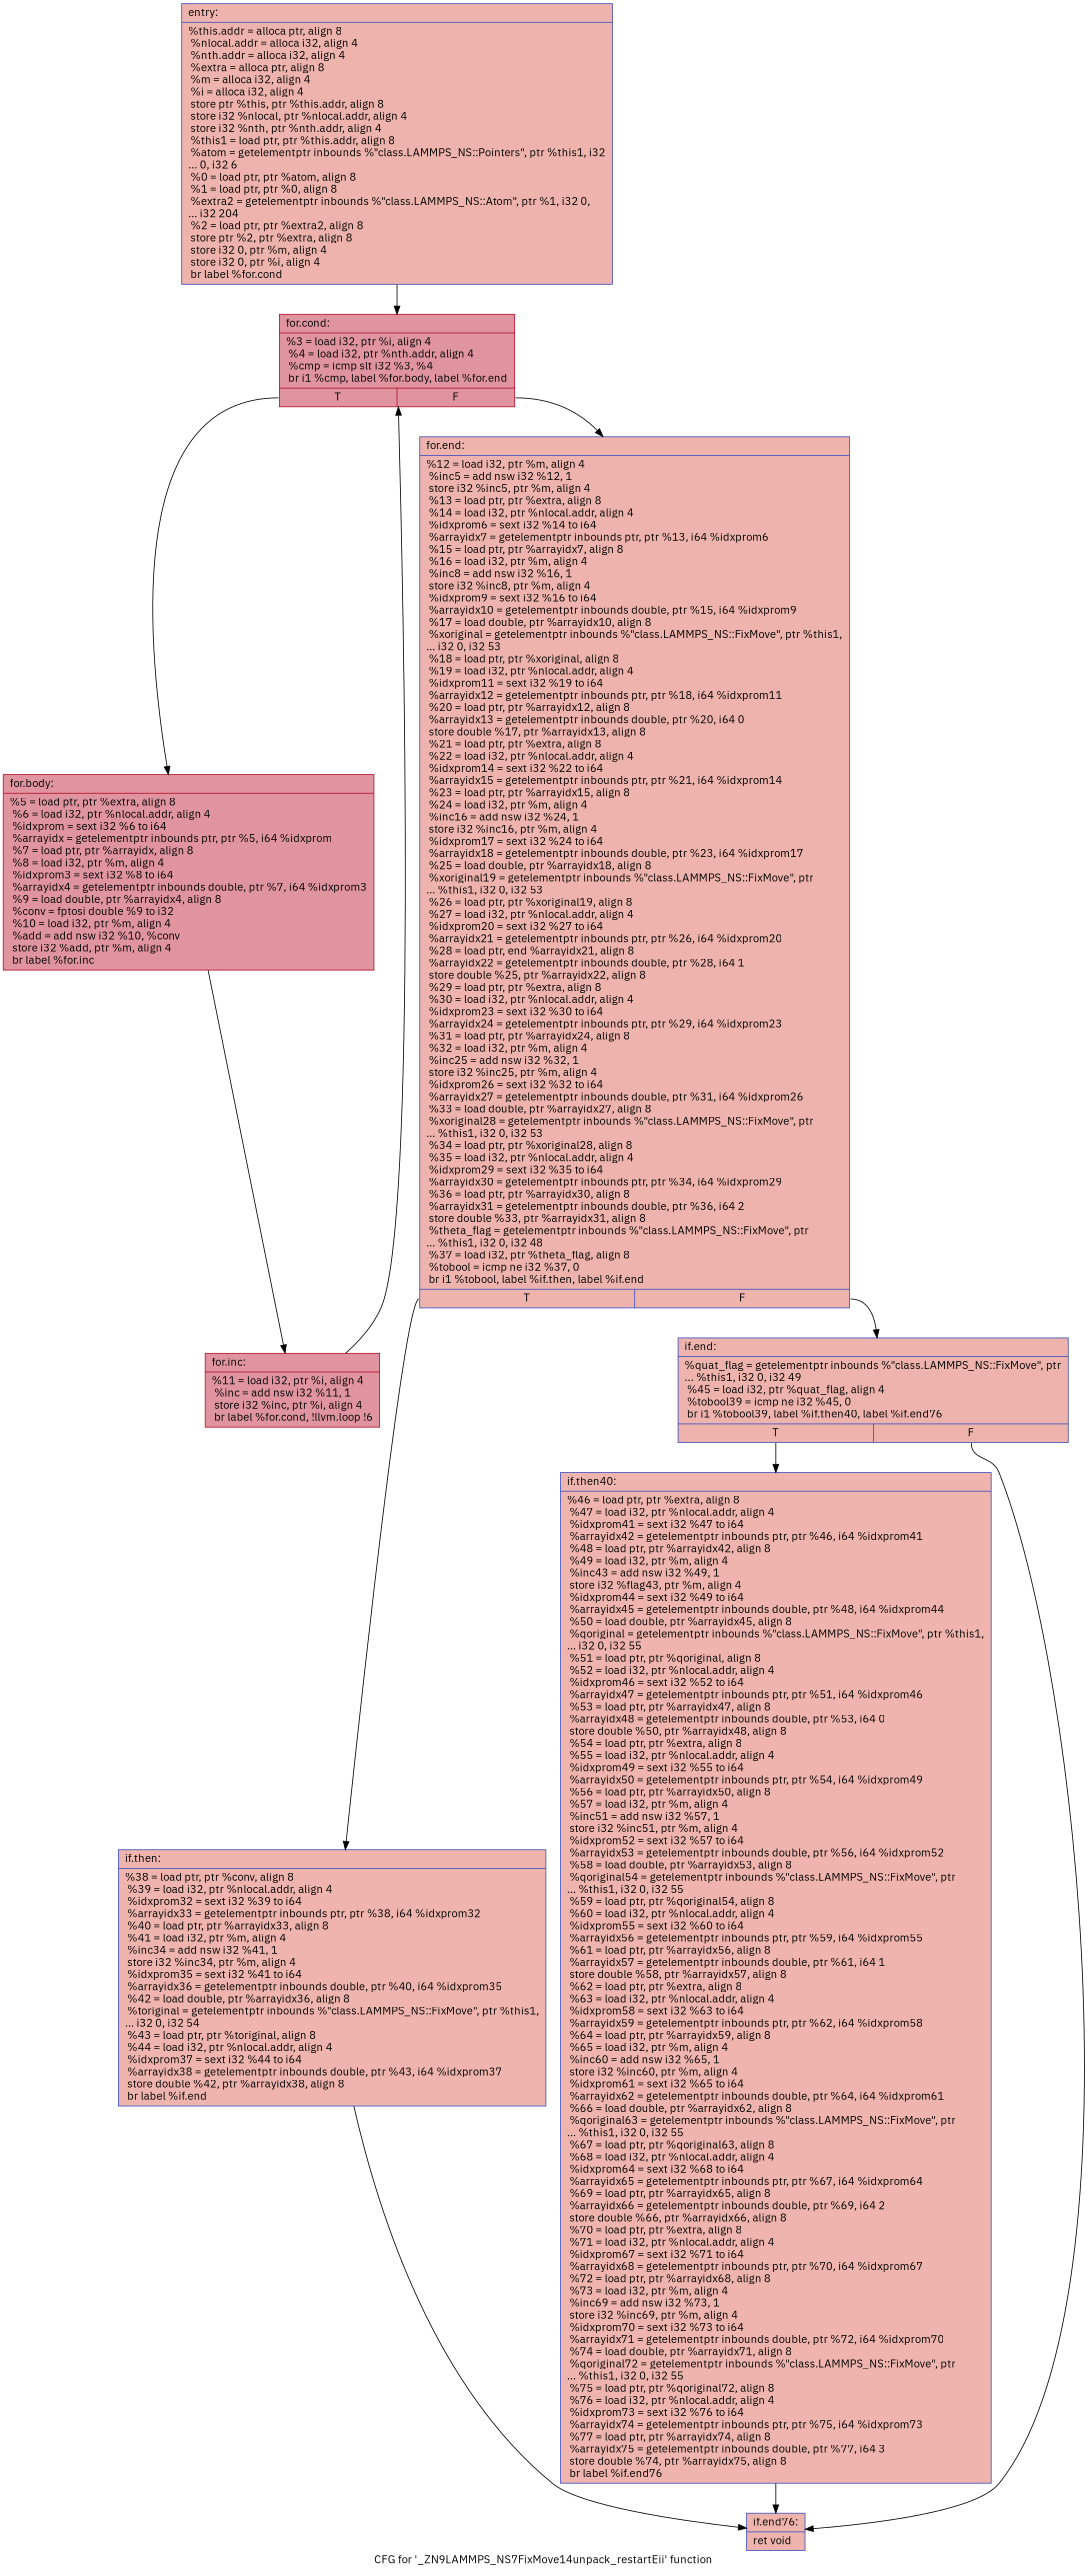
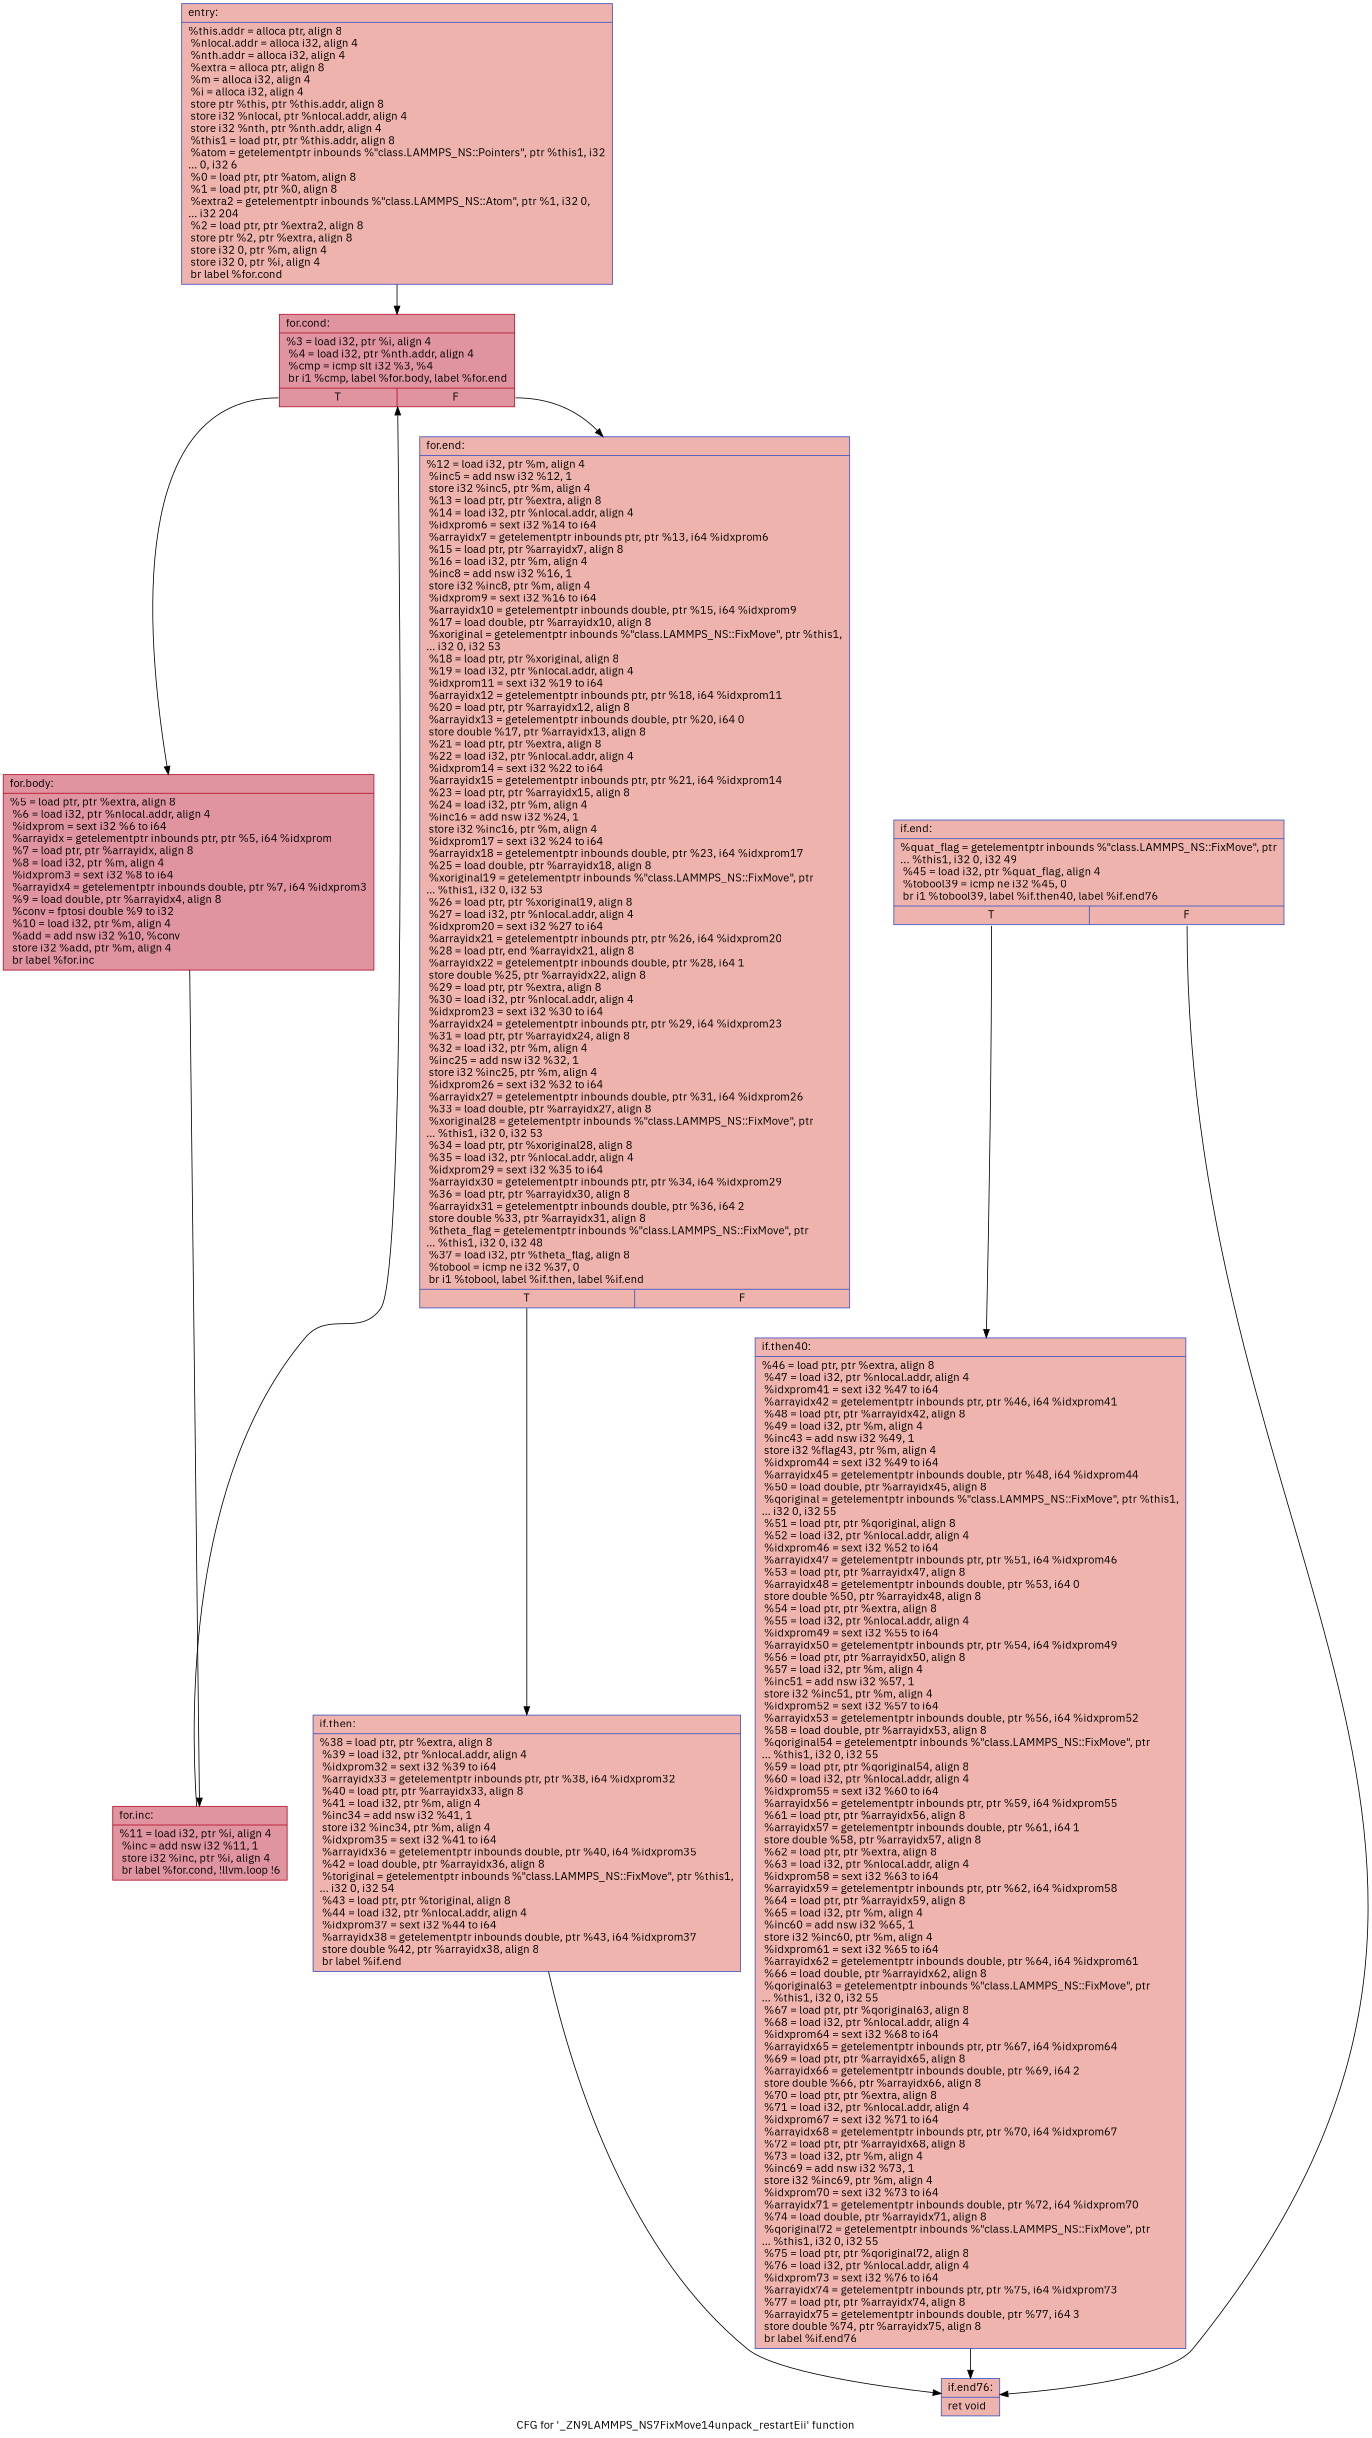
(869, 1309) -> none
(210, 1877) -> (406, 1743)
